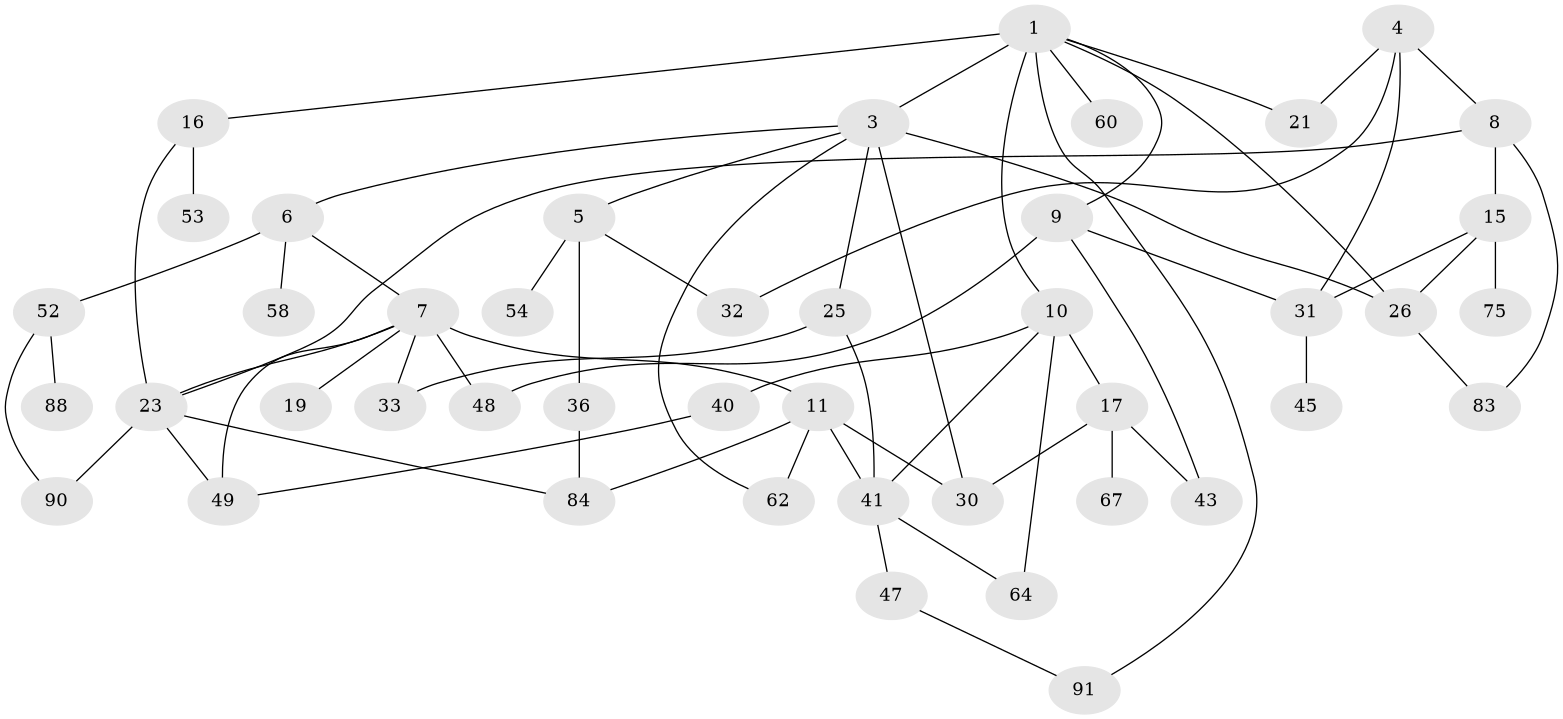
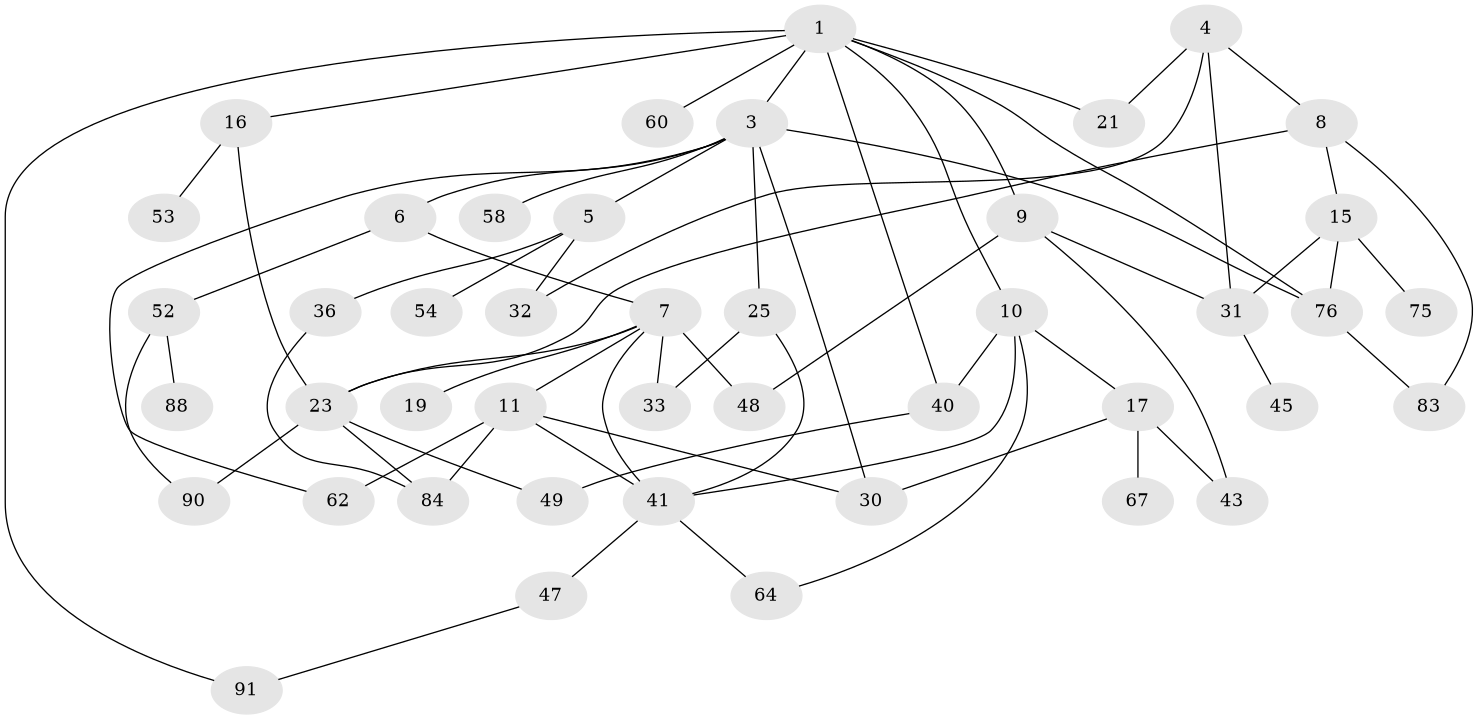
none -> (885, 226)
(283, 265) -> (598, 177)
(1401, 312) -> (1327, 312)
(251, 381) -> (603, 405)
